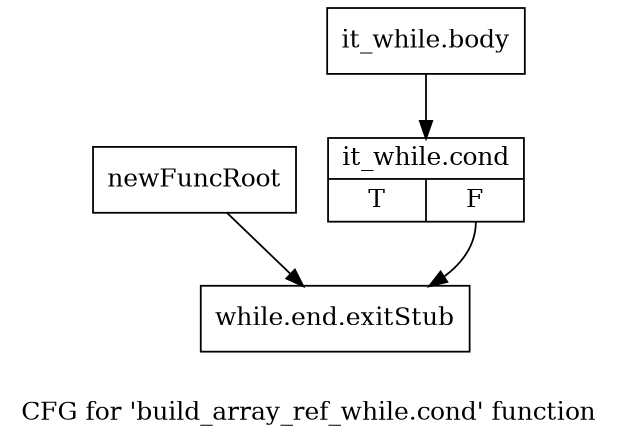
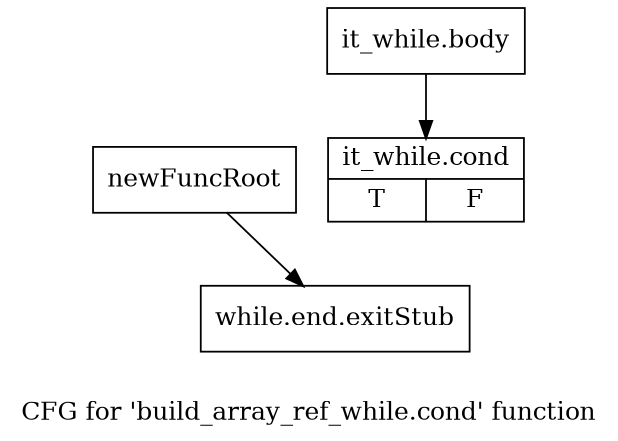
(467, 253) -> none
